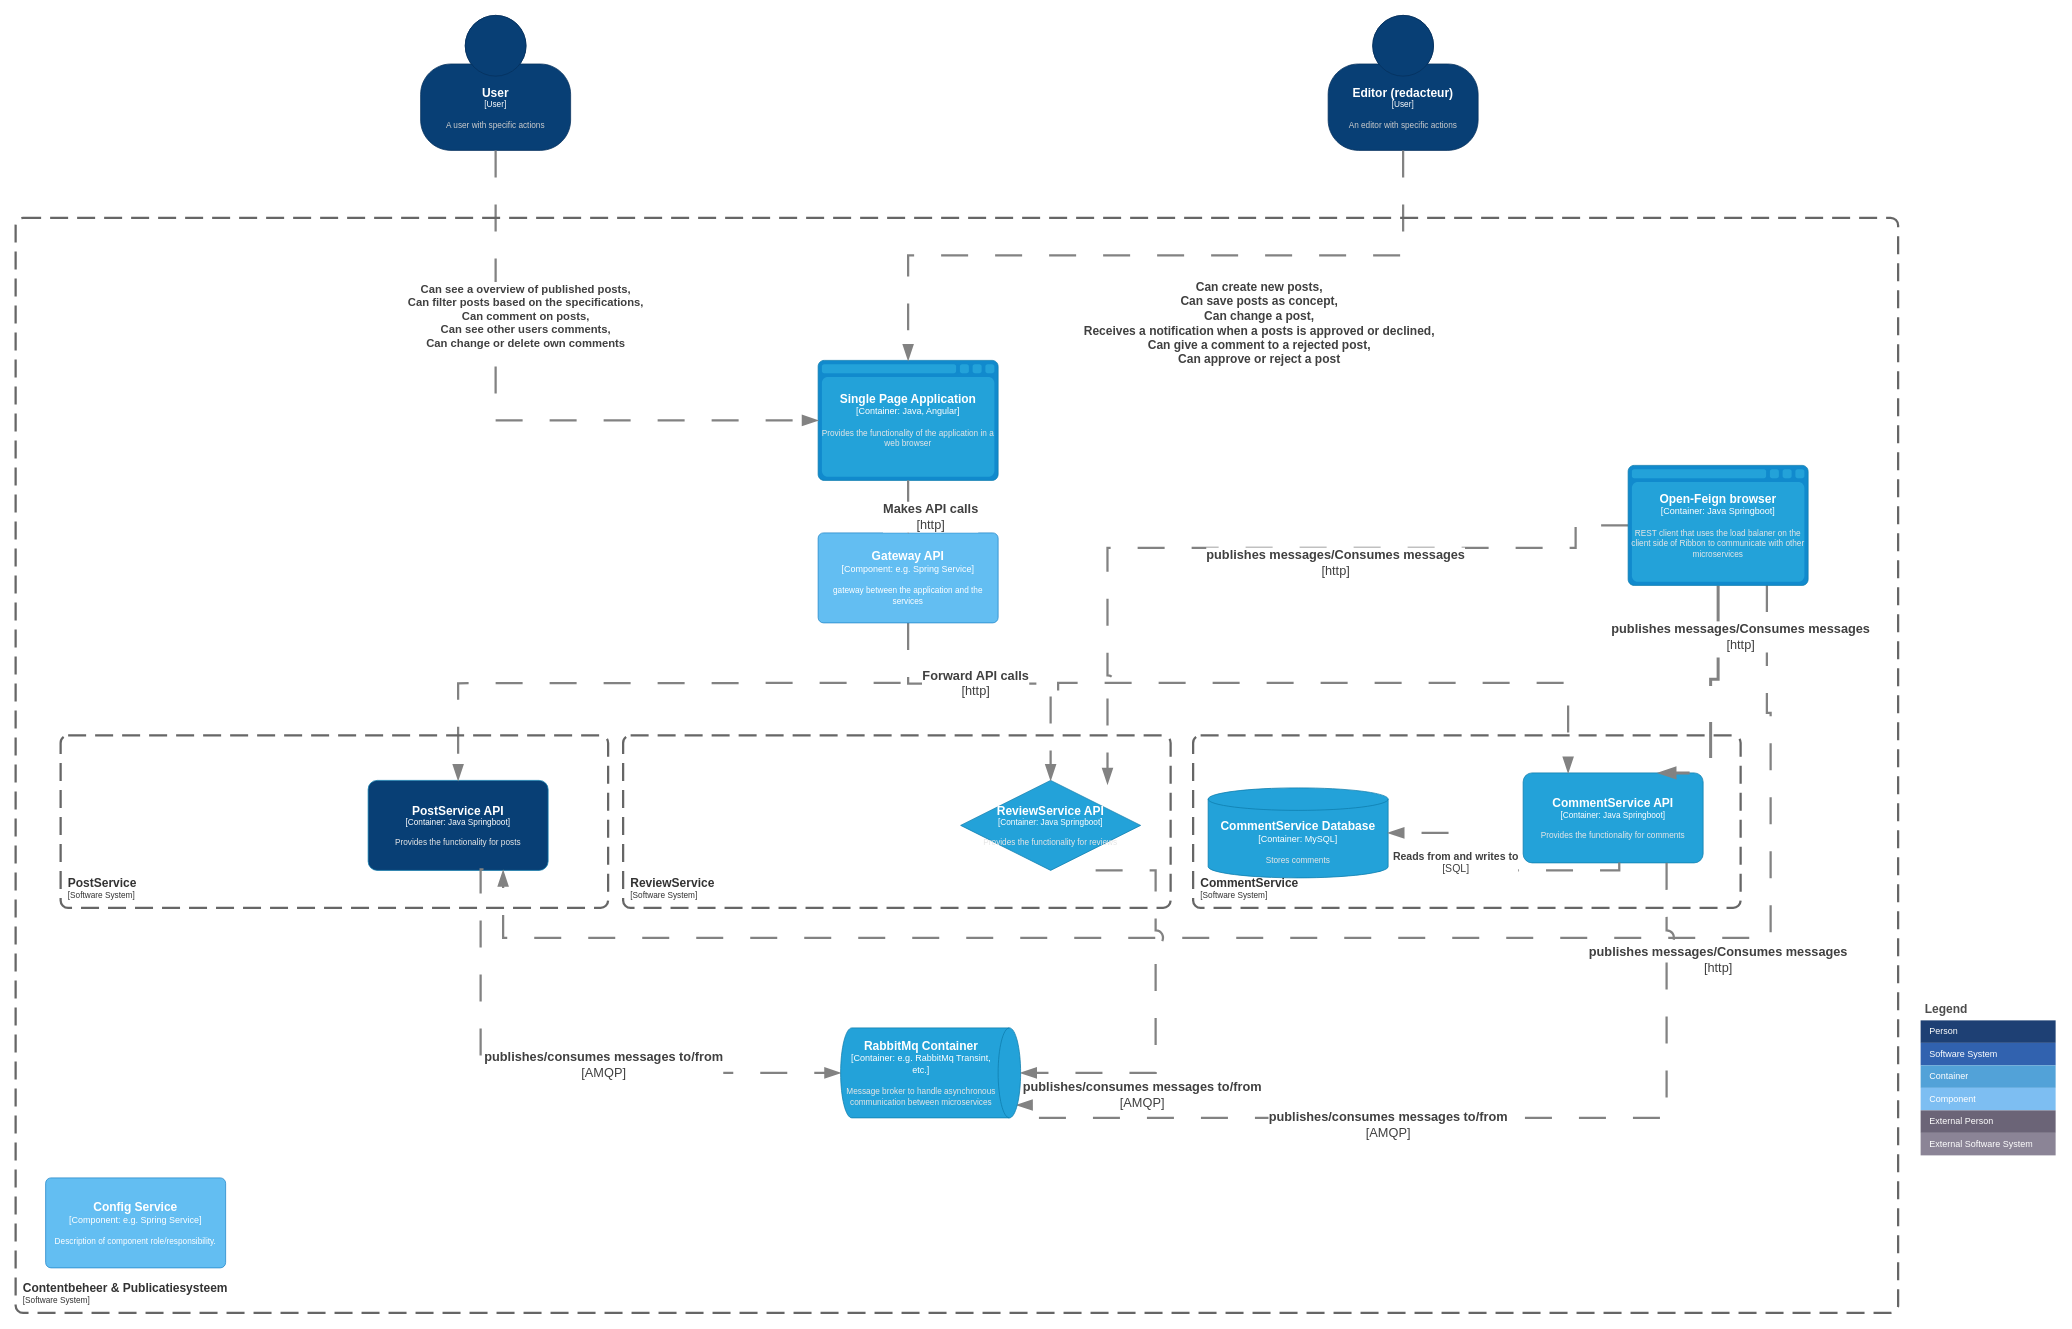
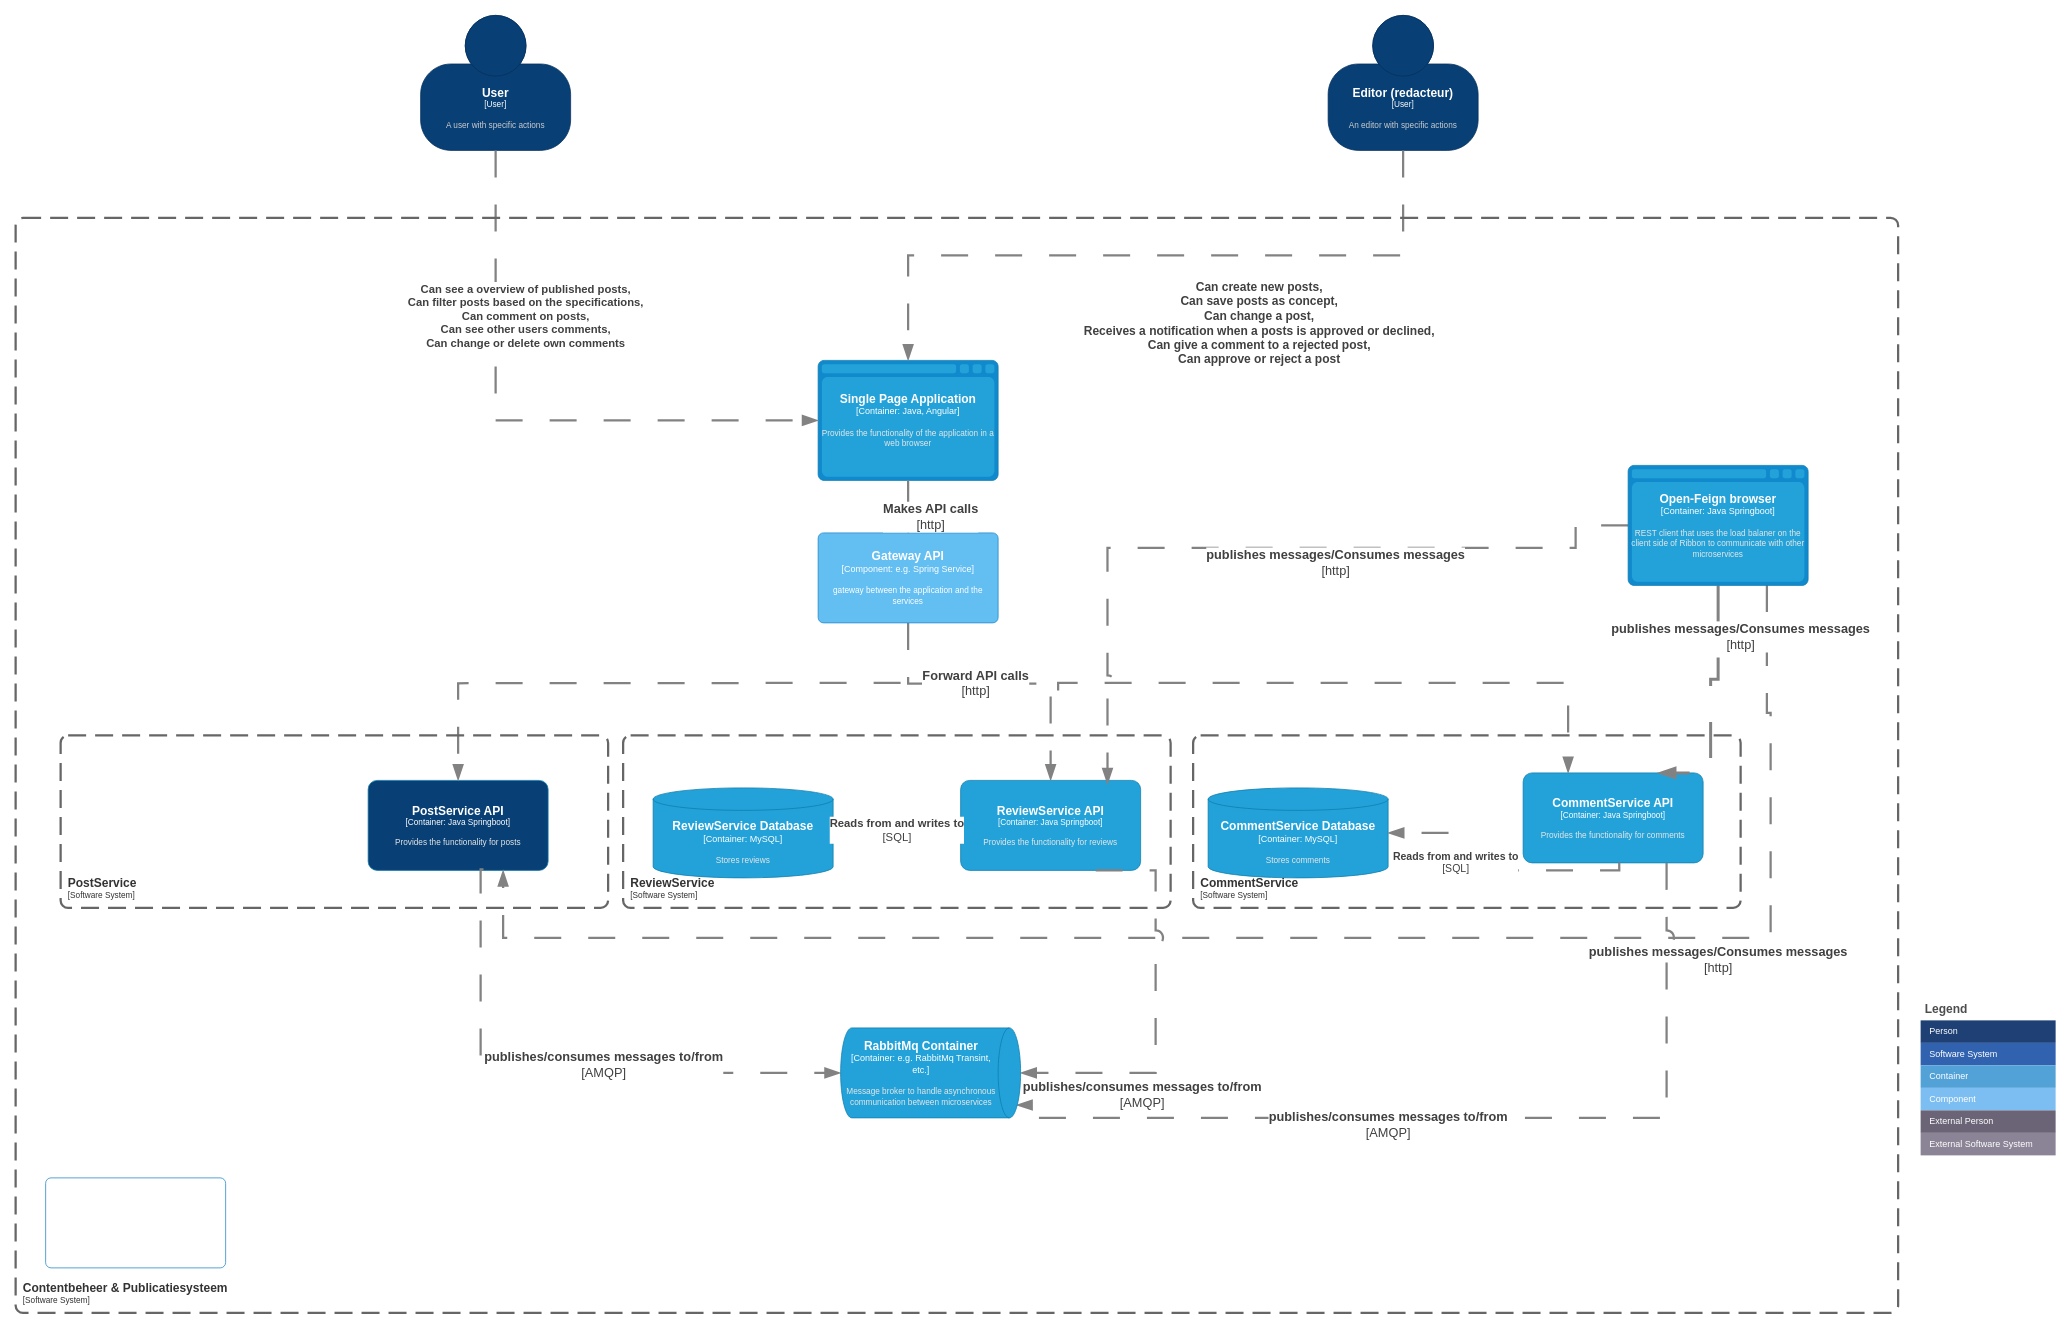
none -> (918, 825)
(1050, 825) -> (1050, 825)
none -> (743, 833)
(135, 1223) -> (135, 1223)
